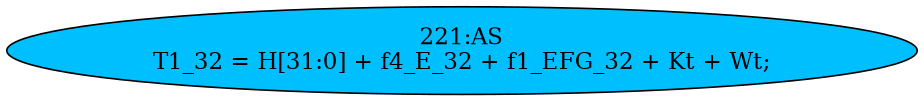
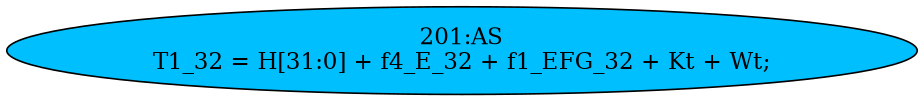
(462, 51) -> (462, 51)
